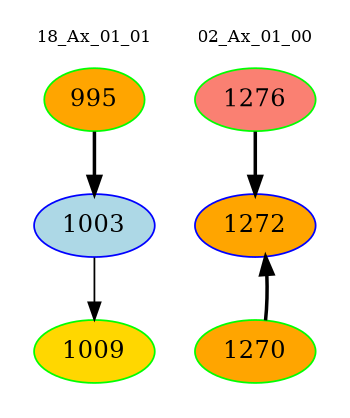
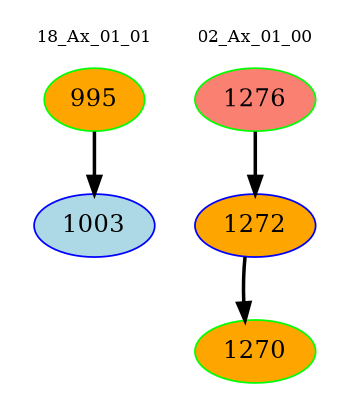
(267, 298) -> (244, 280)
(94, 351) -> none
